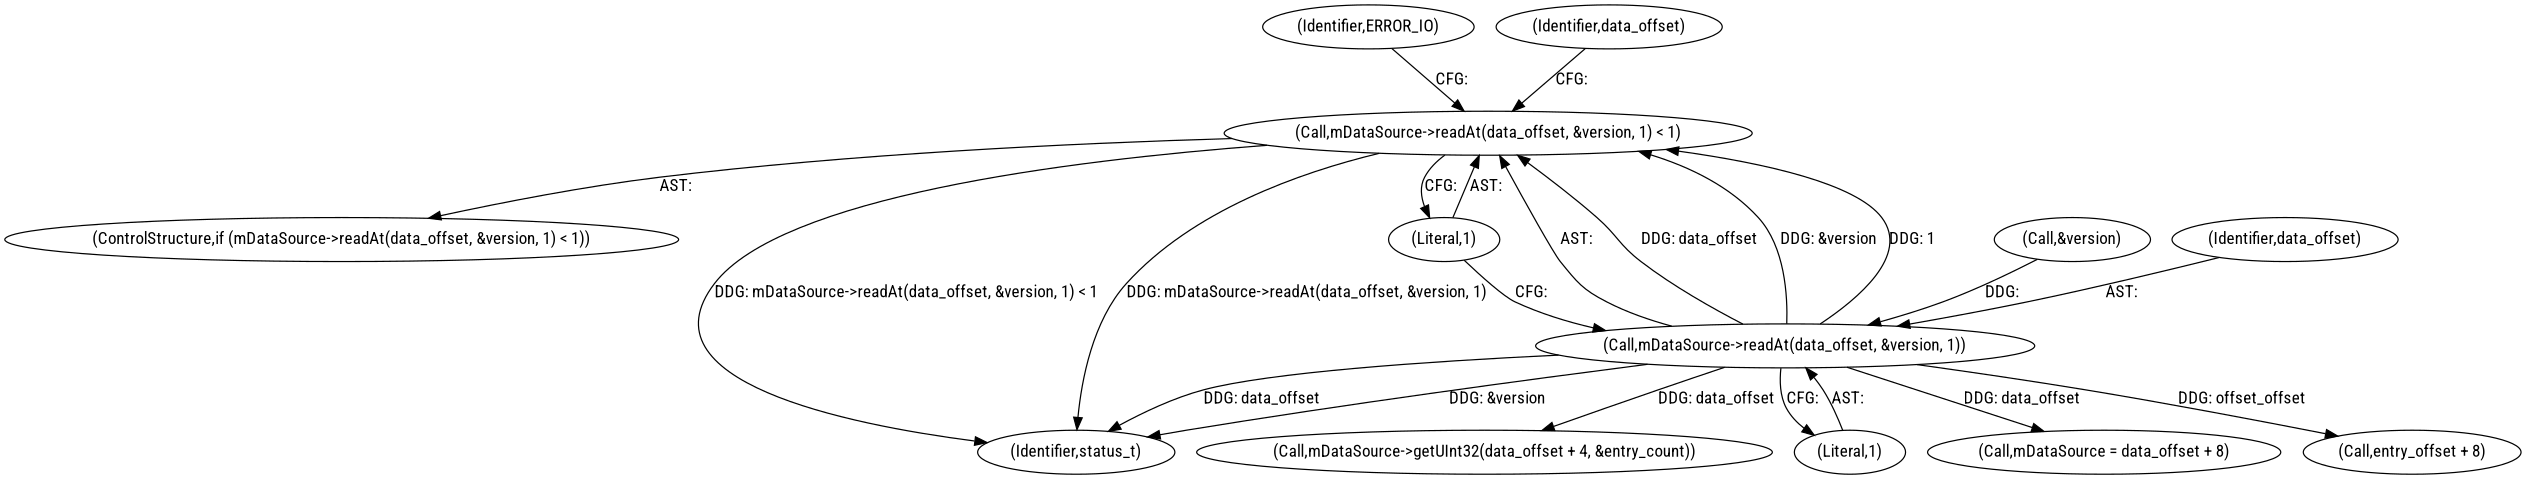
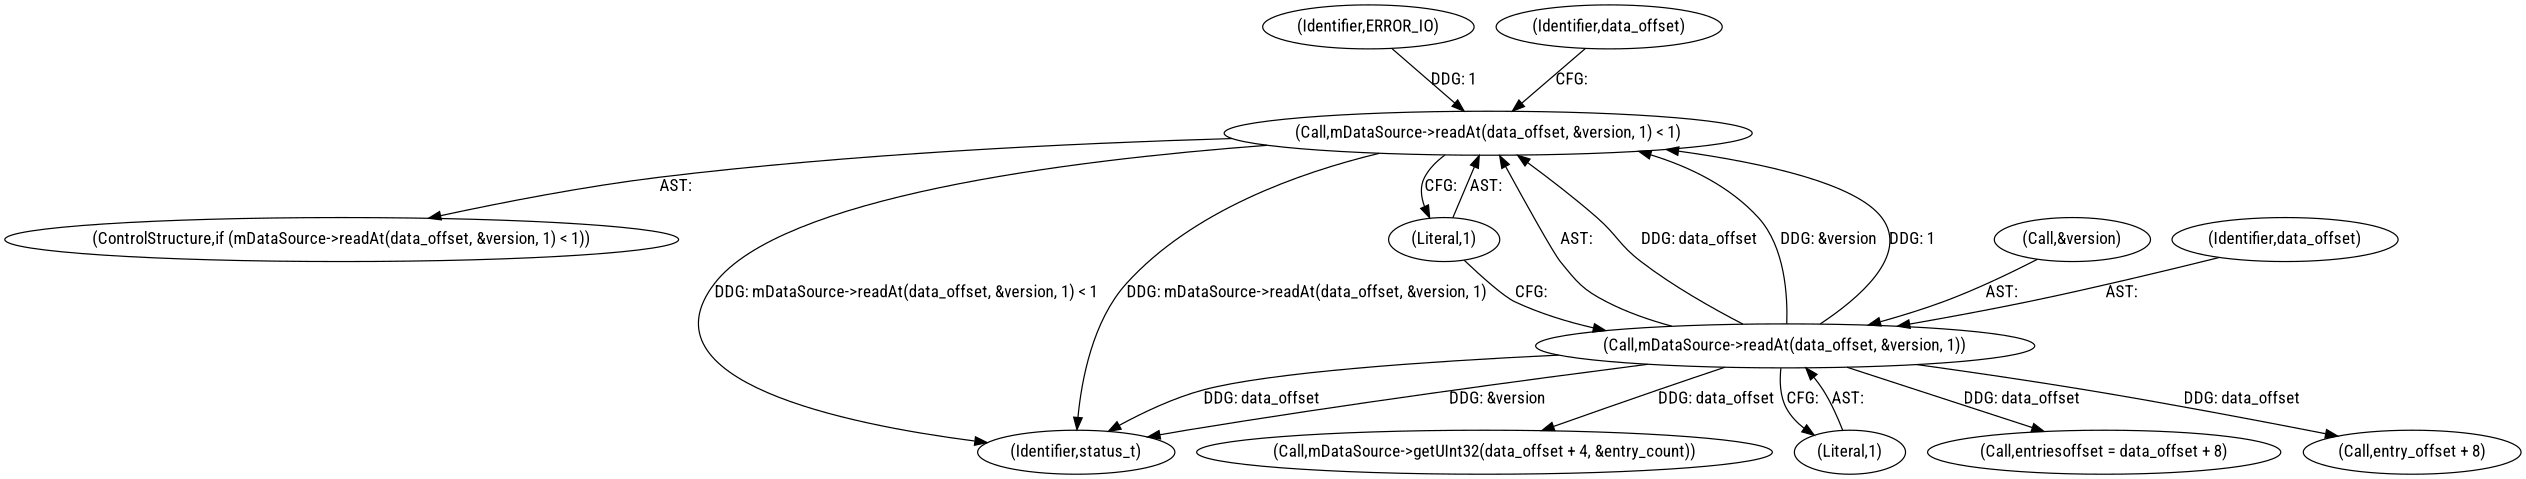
(1454, 80) -> (1454, 80)
(2004, 293) -> (2004, 293)
(2242, 399) -> (2242, 399)
(2104, 452) -> (2104, 452)
